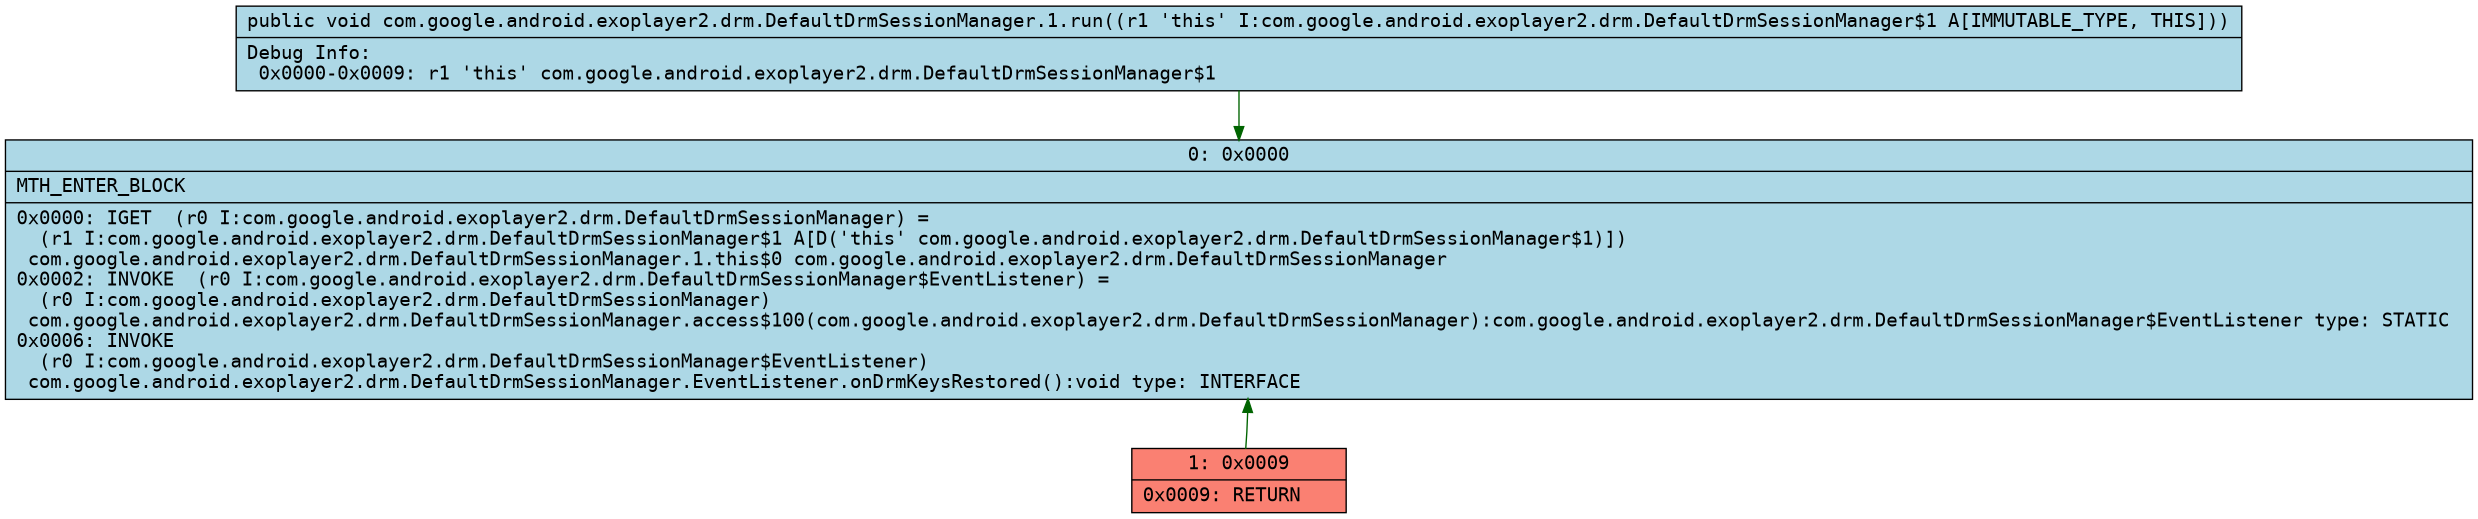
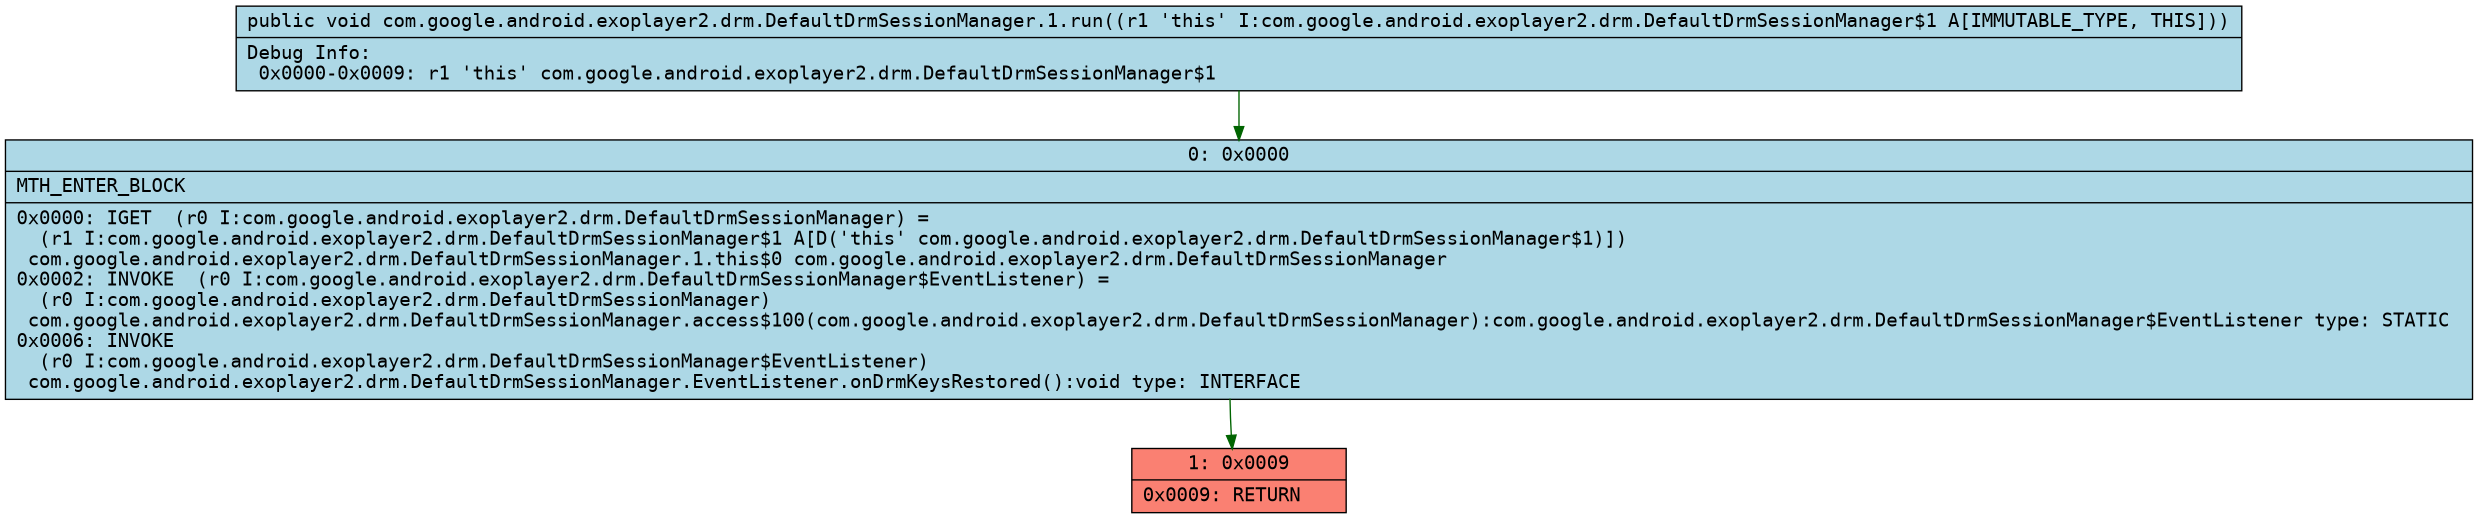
(1247, 431) -> (1230, 417)
